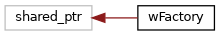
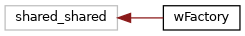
(49, 18) -> (61, 18)
